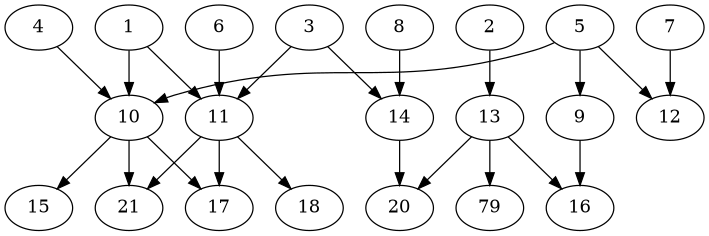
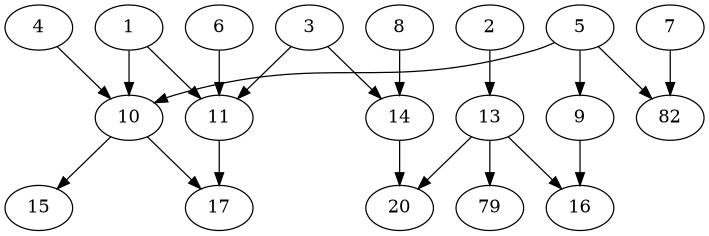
(670, 118) -> (670, 118)
(129, 208) -> none
(309, 208) -> none
